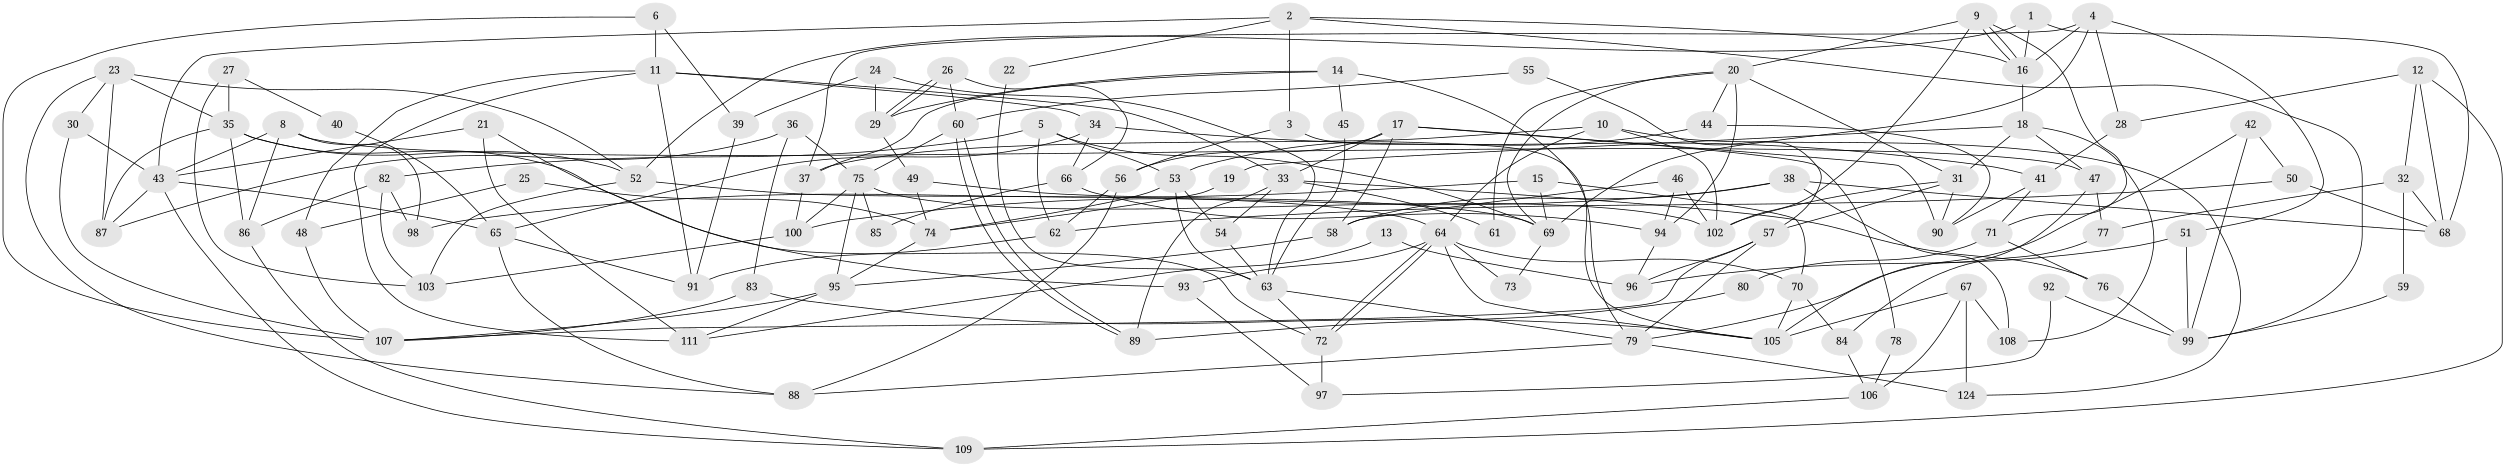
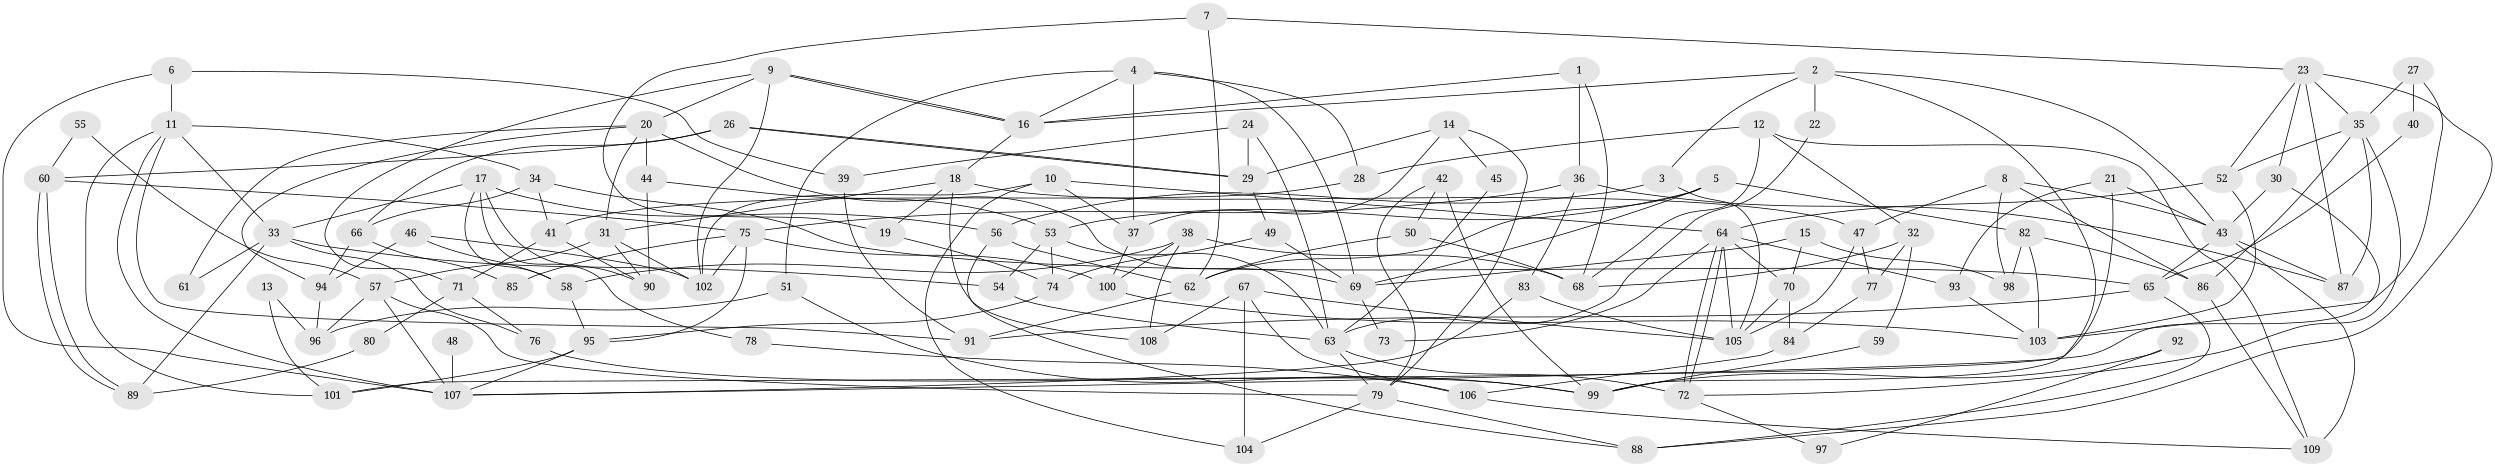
none -> (1207, 17)
(1315, 40) -> (1579, 125)
(453, 92) -> (195, 335)
(525, 179) -> none
(690, 342) -> (333, 396)
(1253, 342) -> (1996, 315)
(1966, 396) -> (1244, 450)
